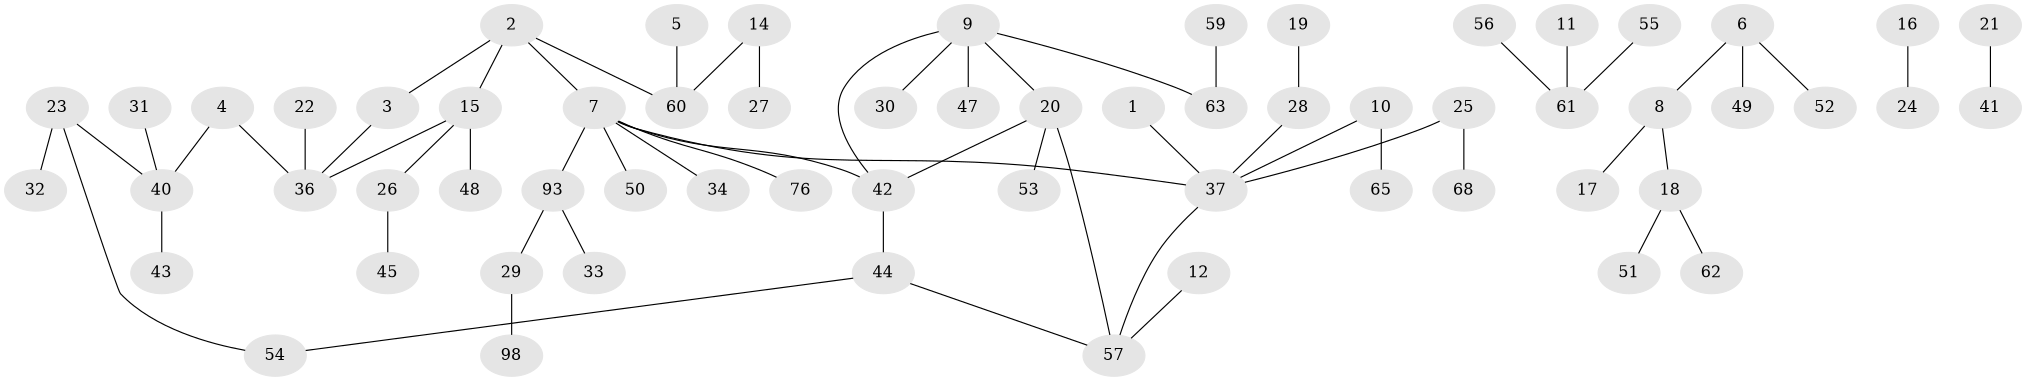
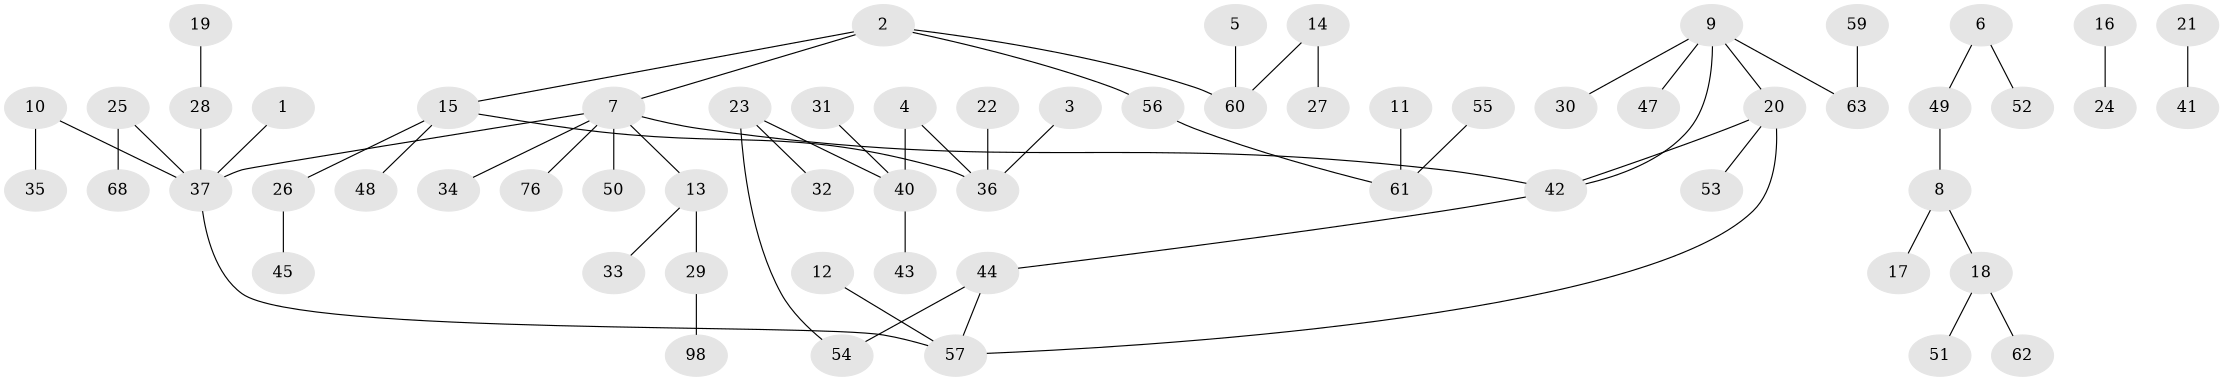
(1701, 66) -> (1940, 149)
(450, 67) -> (1022, 59)
(553, 190) -> (696, 190)
(1381, 190) -> (36, 190)
